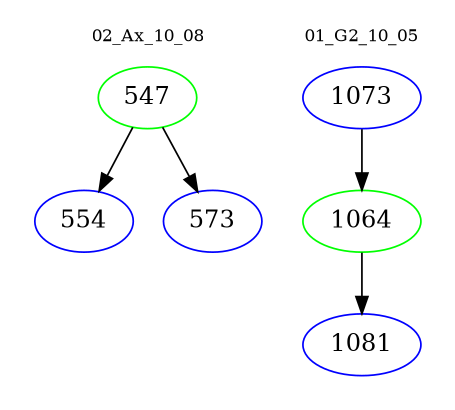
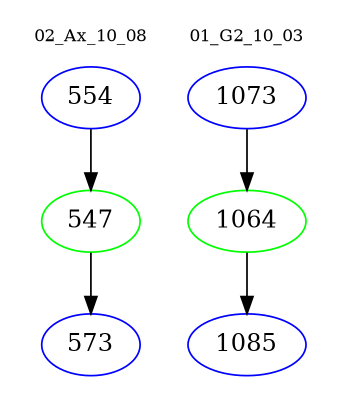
(362, 37) -> (247, 37)
(120, 151) -> (91, 151)
(362, 345) -> (247, 345)
